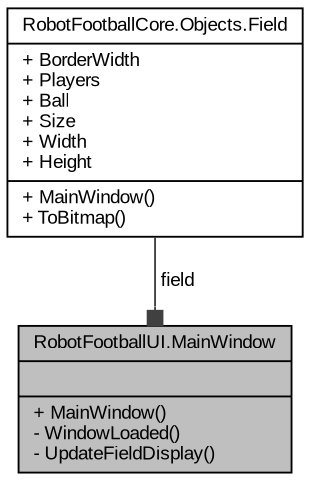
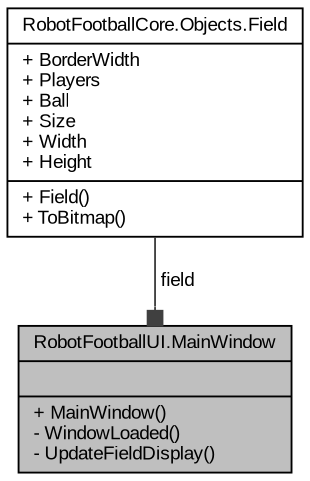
(89, 198) -> (57, 198)
